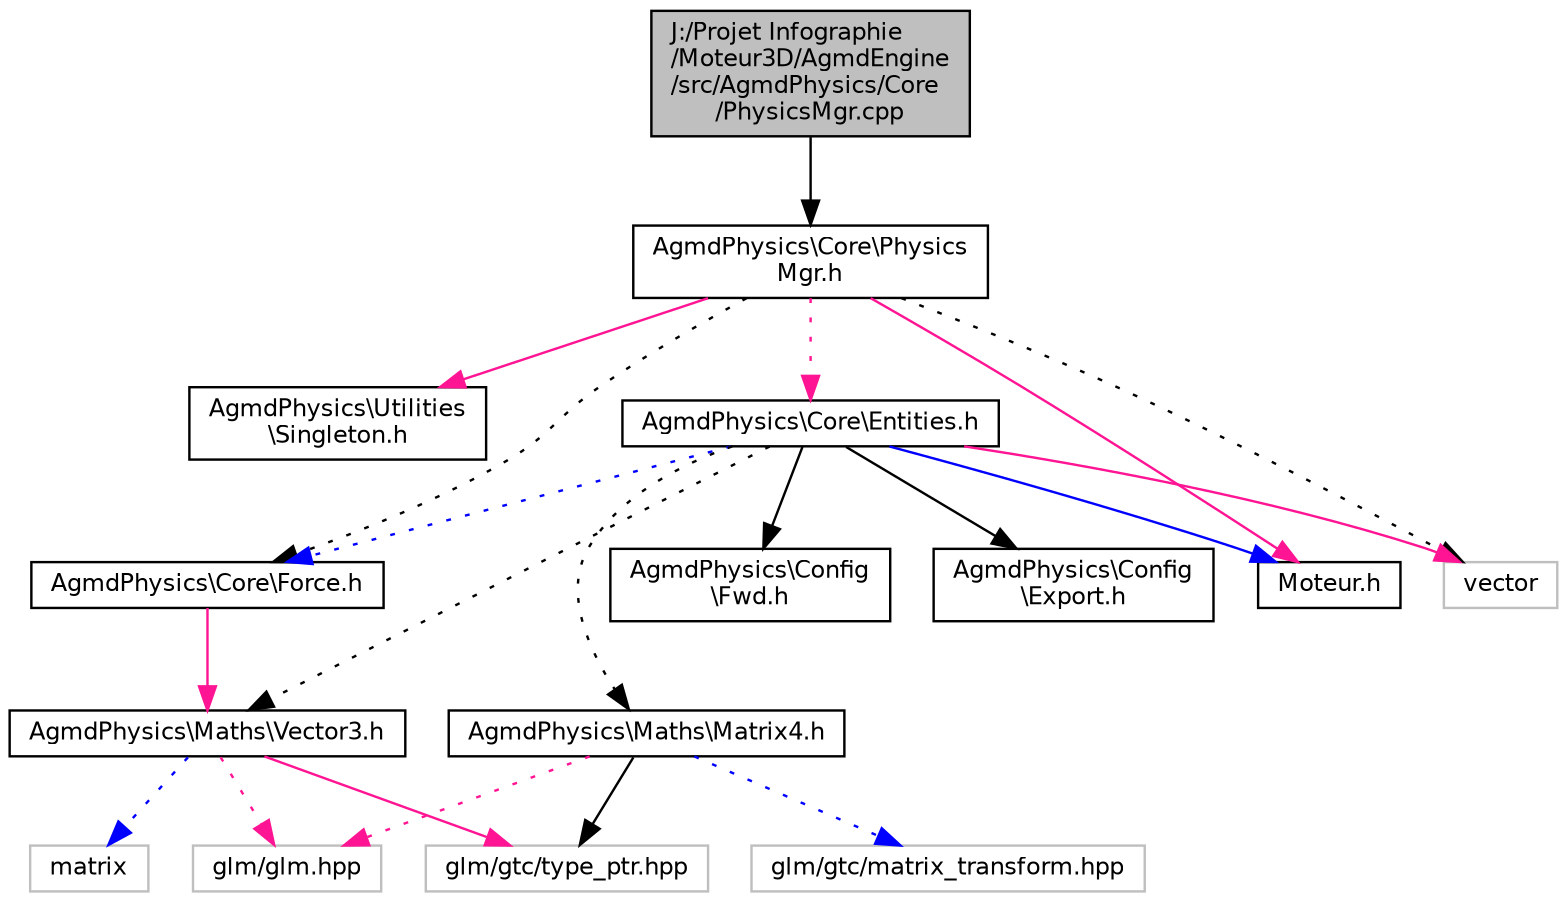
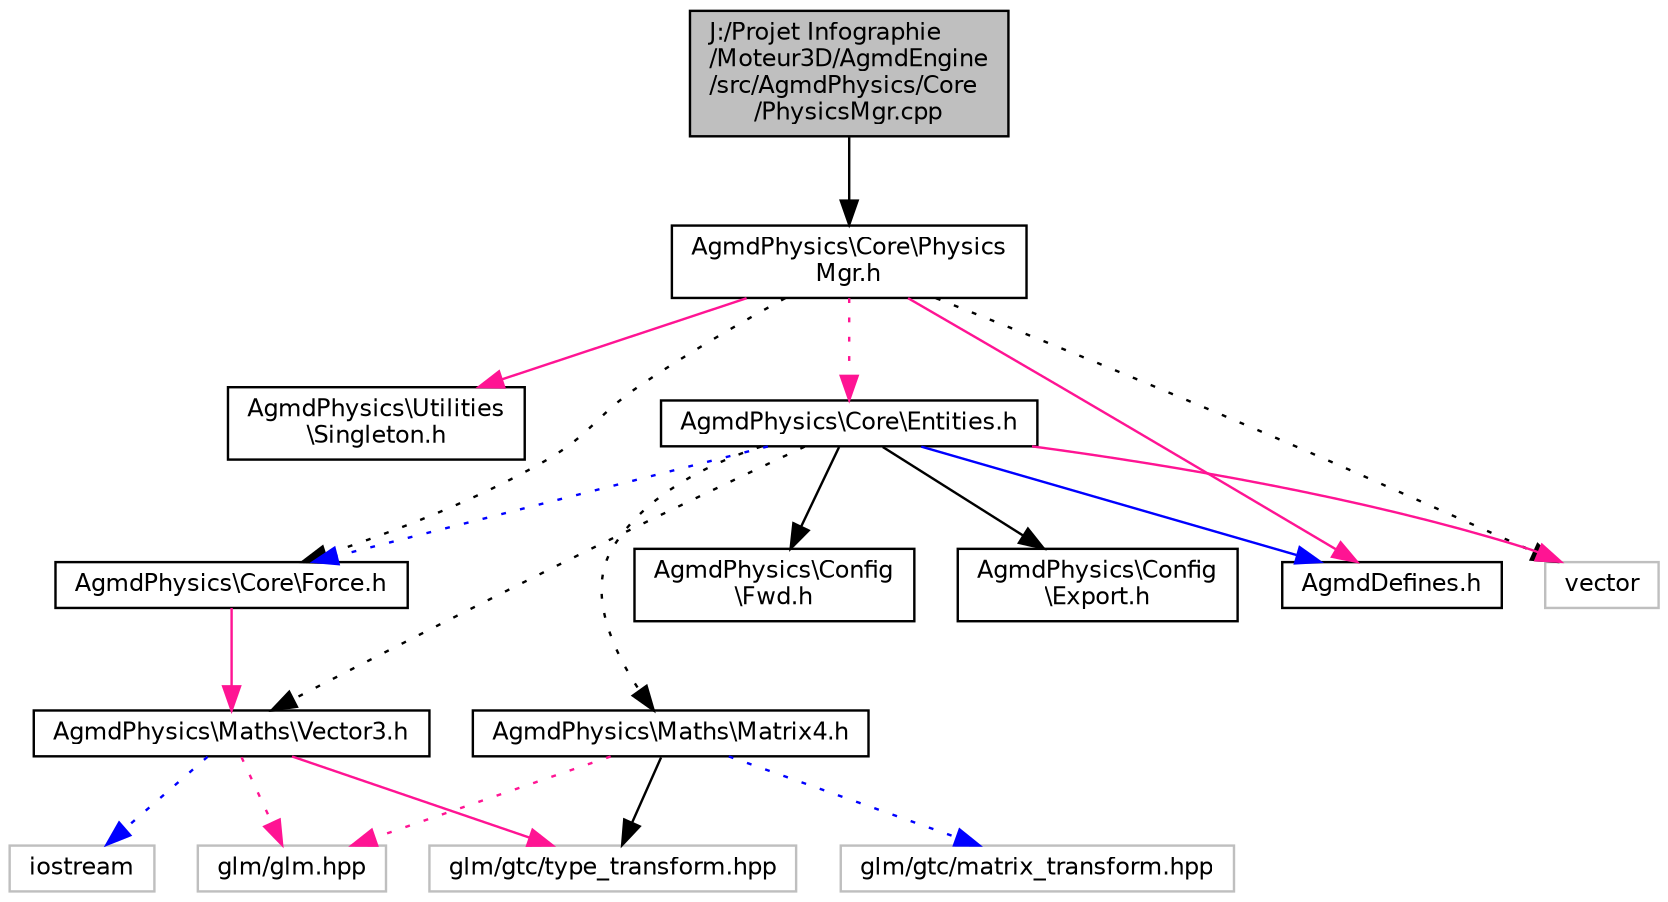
(1329, 585) -> (1392, 585)
(89, 868) -> (82, 868)
(567, 868) -> (613, 868)
